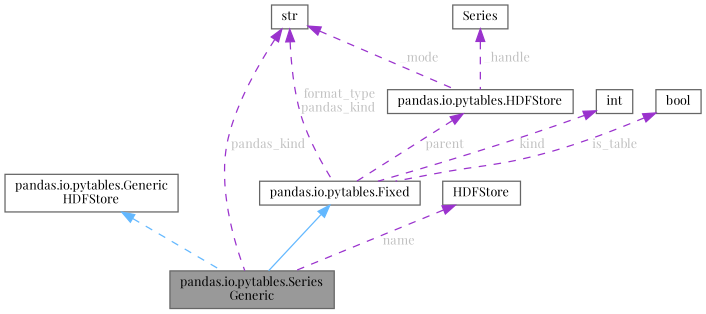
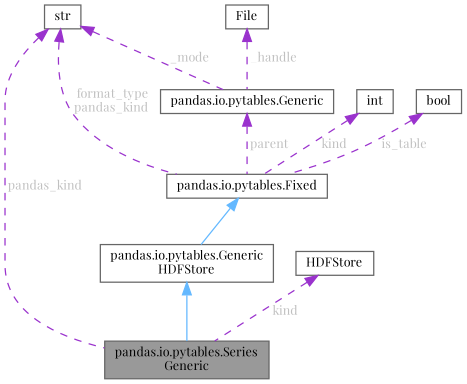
(480, 17) -> (247, 17)
(480, 102) -> (247, 102)
(398, 241) -> (284, 312)
(295, 243) -> (216, 226)
(177, 245) -> (187, 318)
